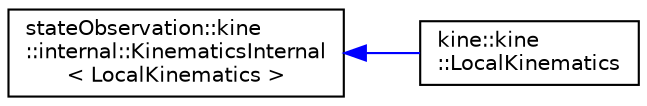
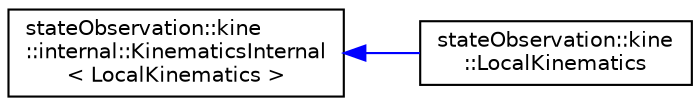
(529, 53) -> (556, 53)
